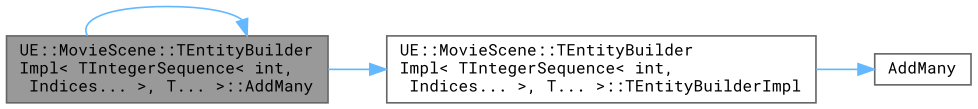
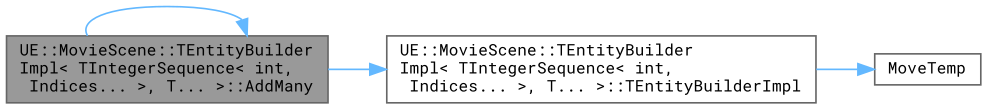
(923, 69) -> (928, 69)
